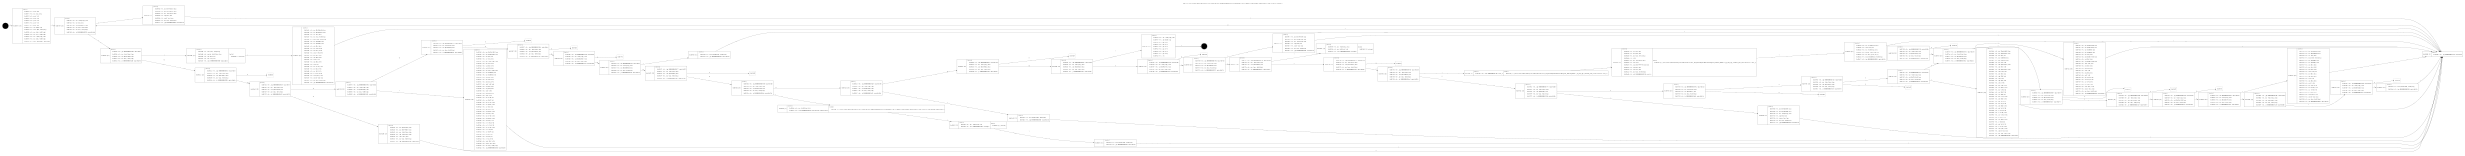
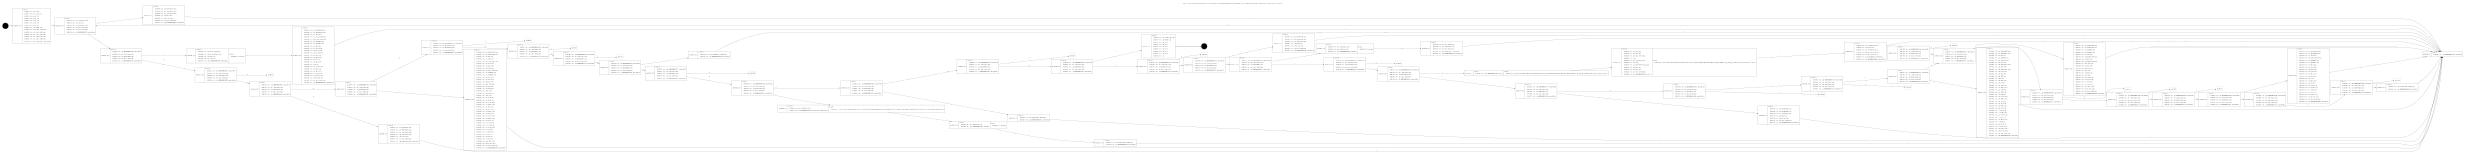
none -> (1442, 48)
